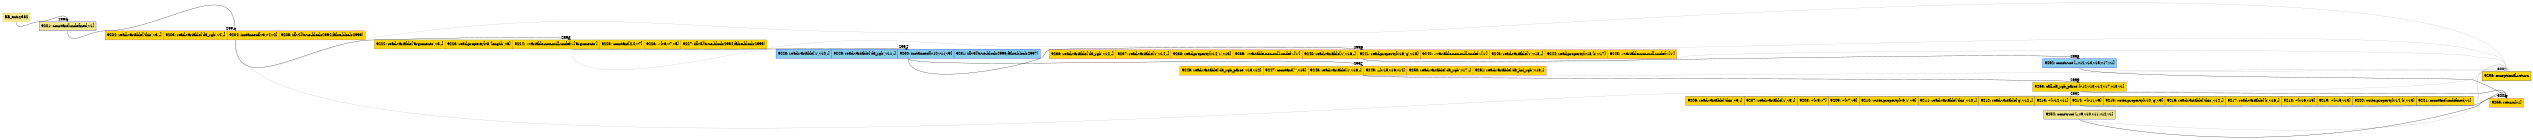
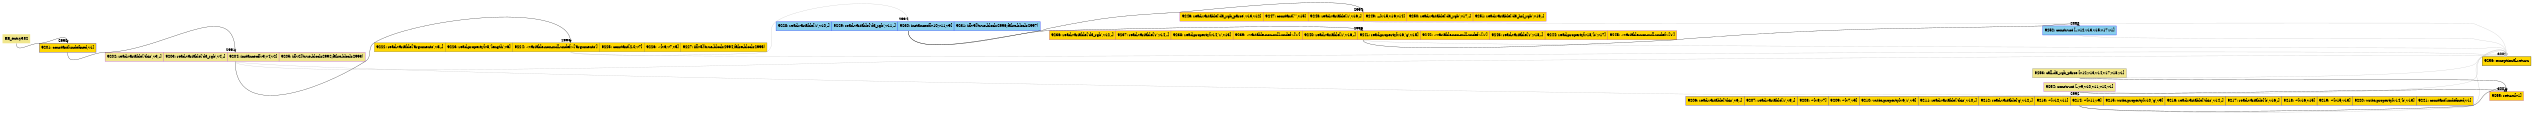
(68, 26) -> (68, 48)
(235, 35) -> (235, 57)
(738, 49) -> (755, 53)
(2294, 77) -> none
(1720, 79) -> none
(2079, 87) -> (2079, 73)
(2079, 115) -> (2079, 87)
